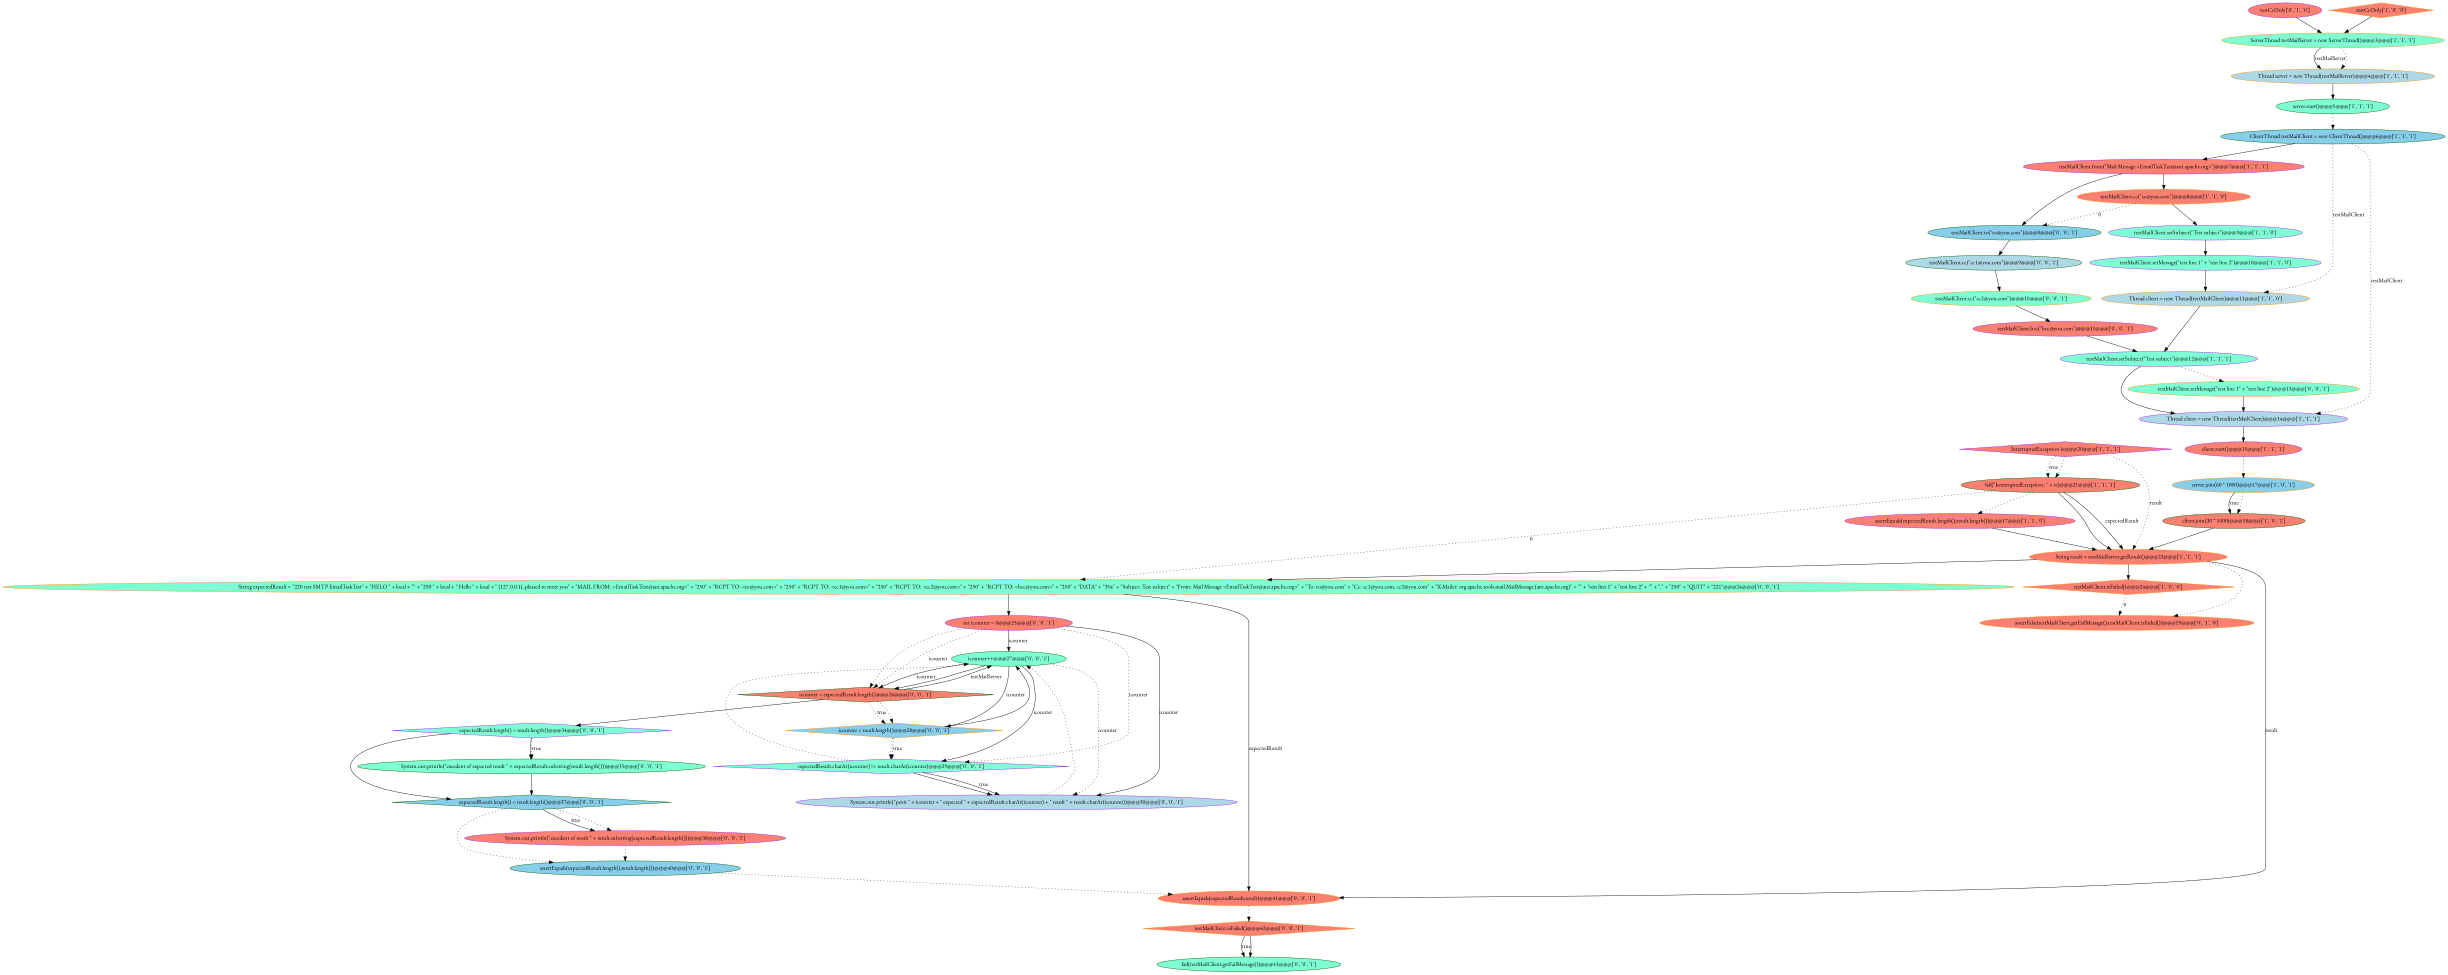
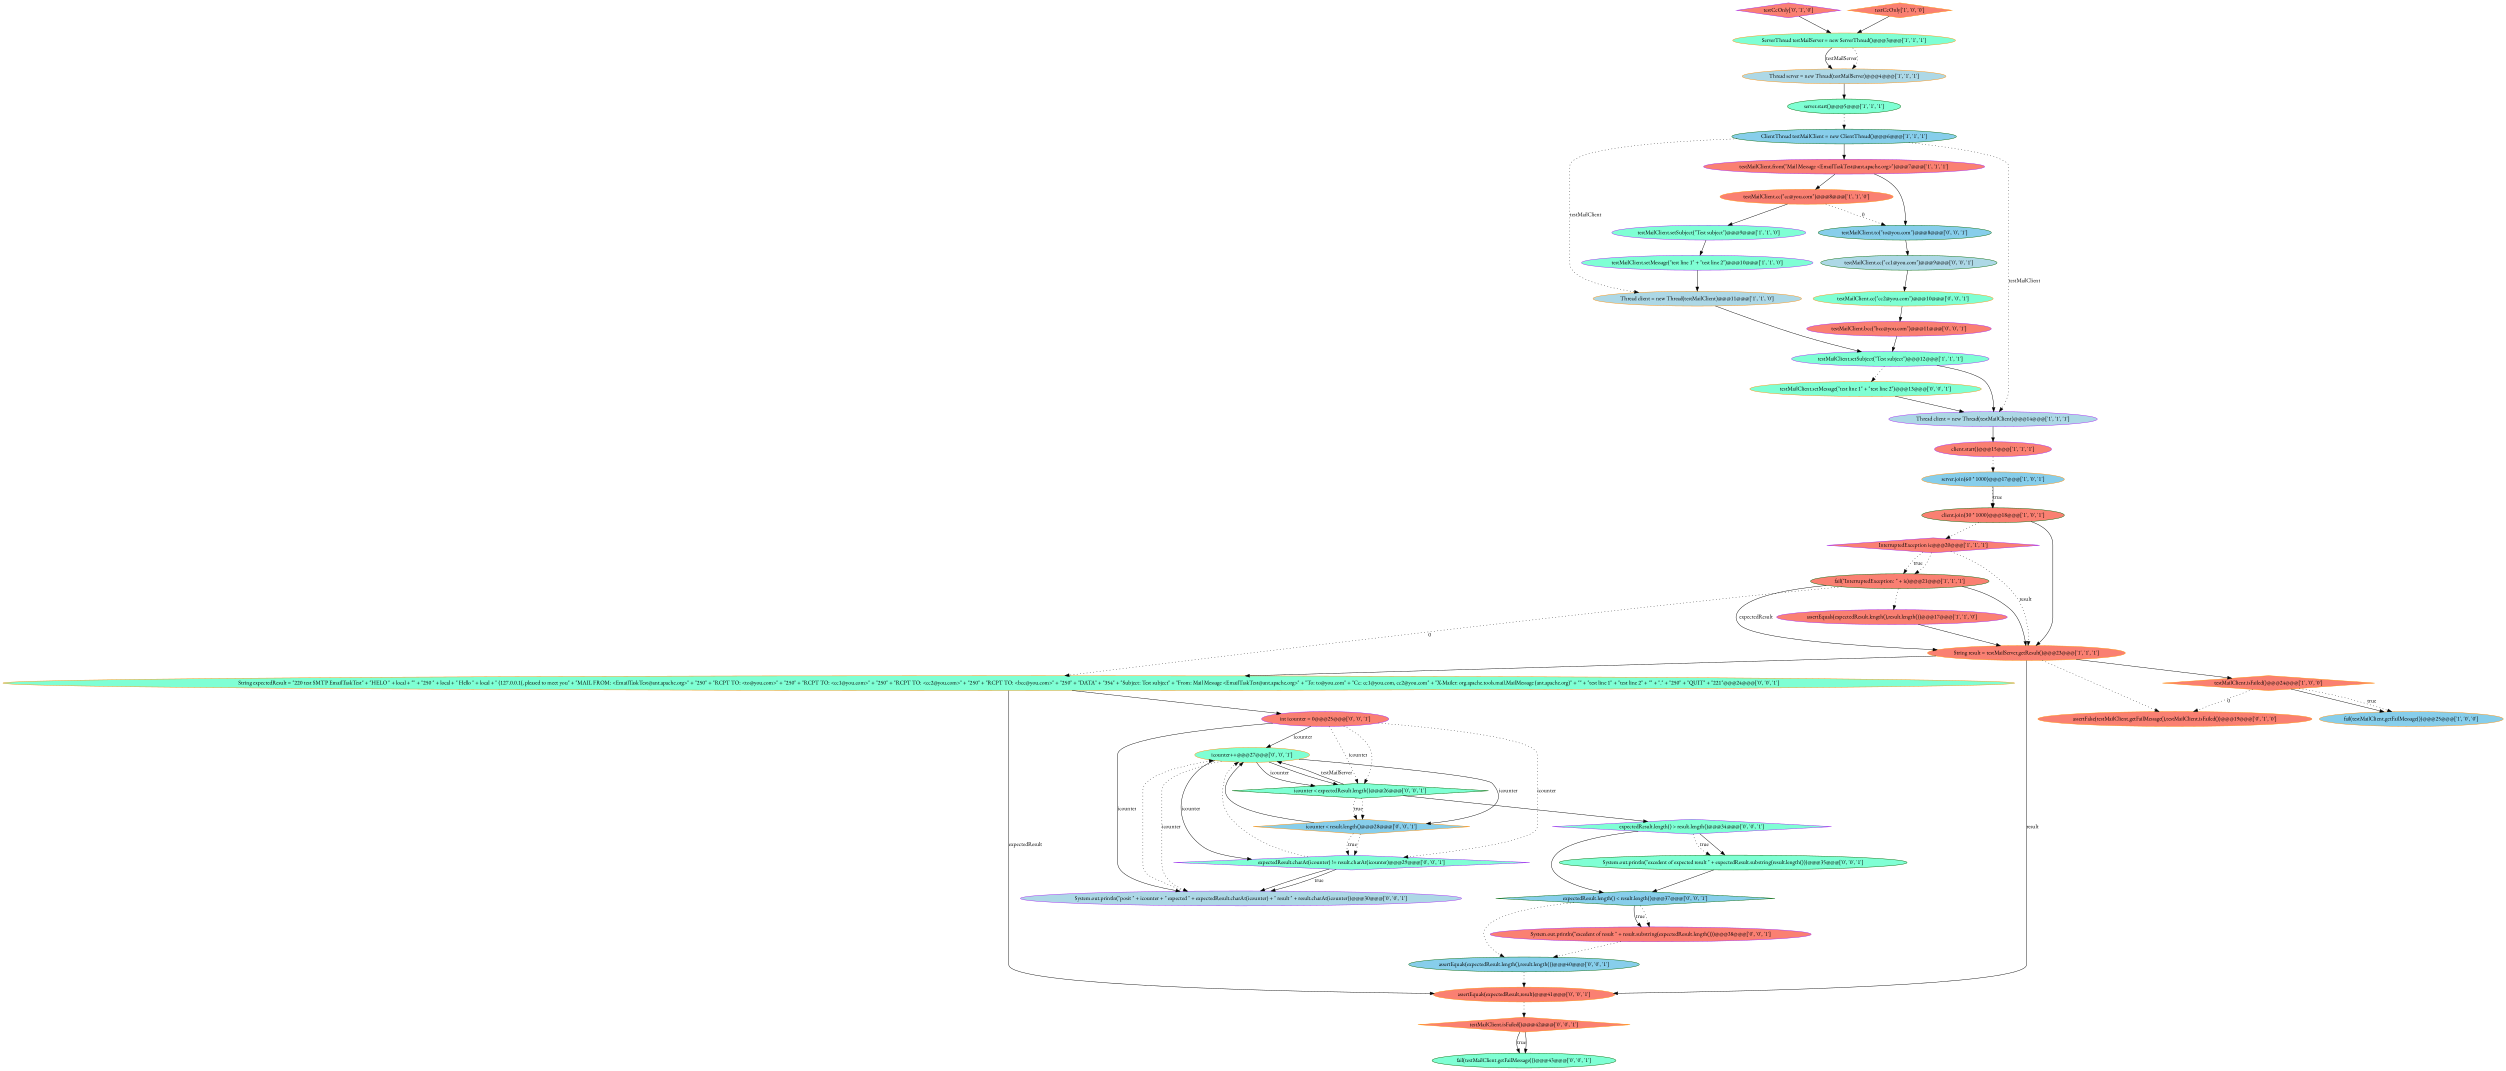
(2285, 10) -> (1788, 10)
none -> (1964, 530)
(1009, 659) -> (1252, 755)
(866, 695) -> (1360, 791)
none -> (2411, 719)
